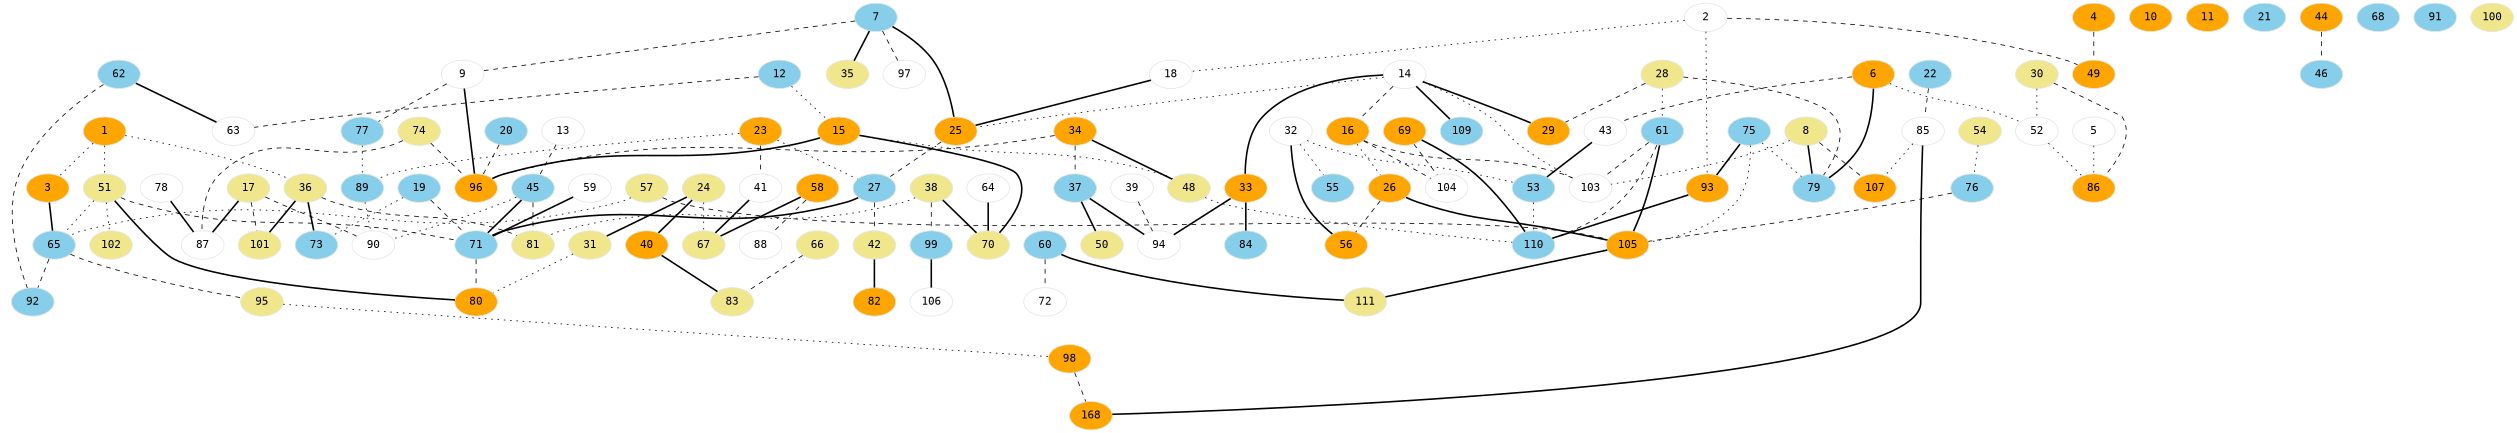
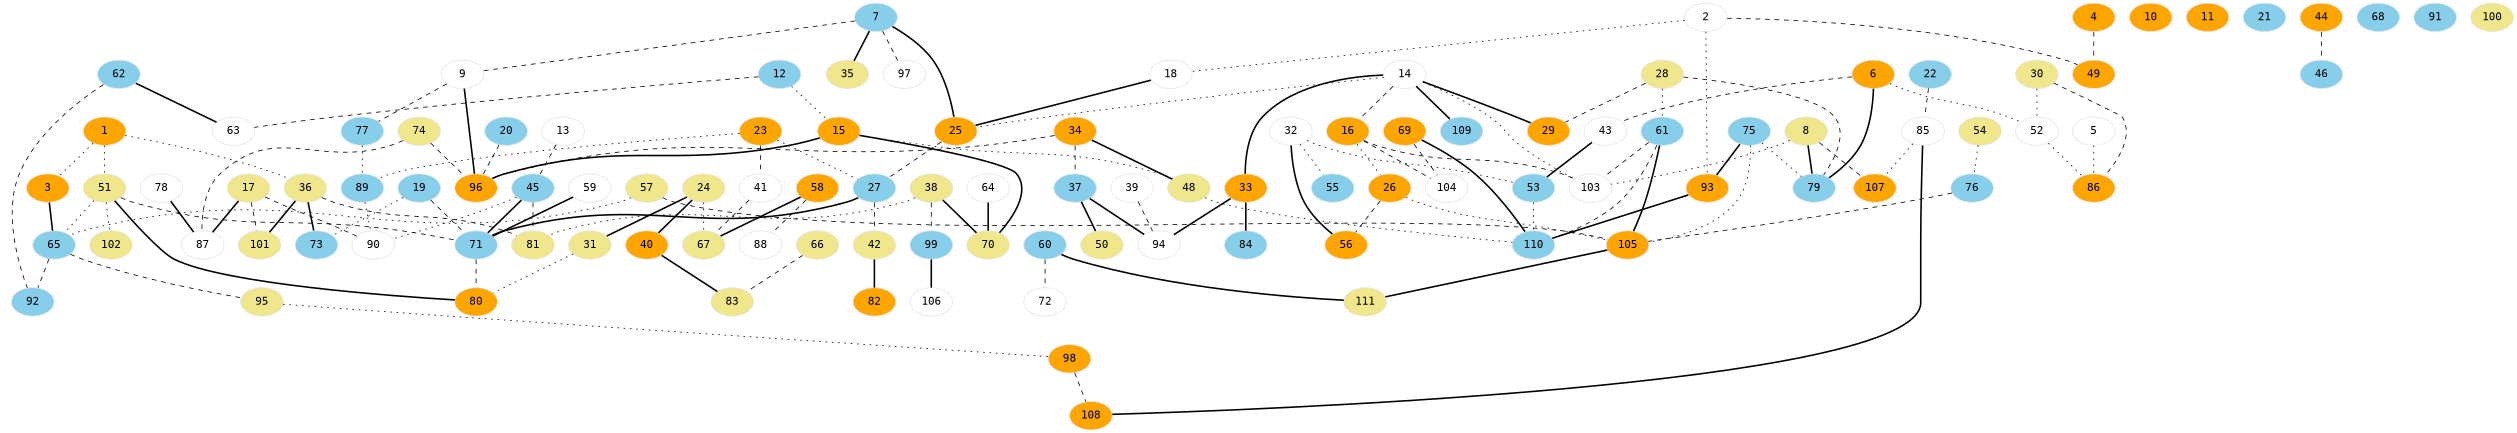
(1506, 222) -> (1506, 222)
(725, 223) -> (725, 223)
(1091, 416) -> (1091, 416)
